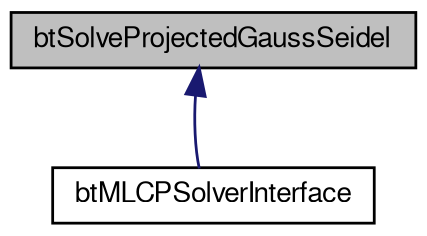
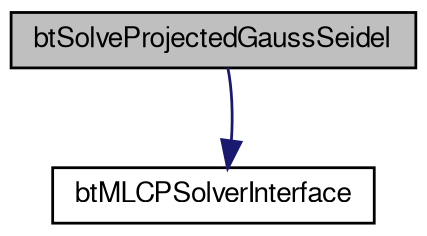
(195, 132) -> (232, 104)
